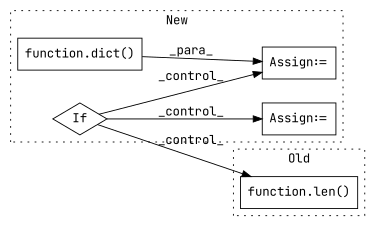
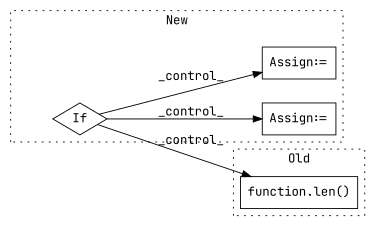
(80, 54) -> none
